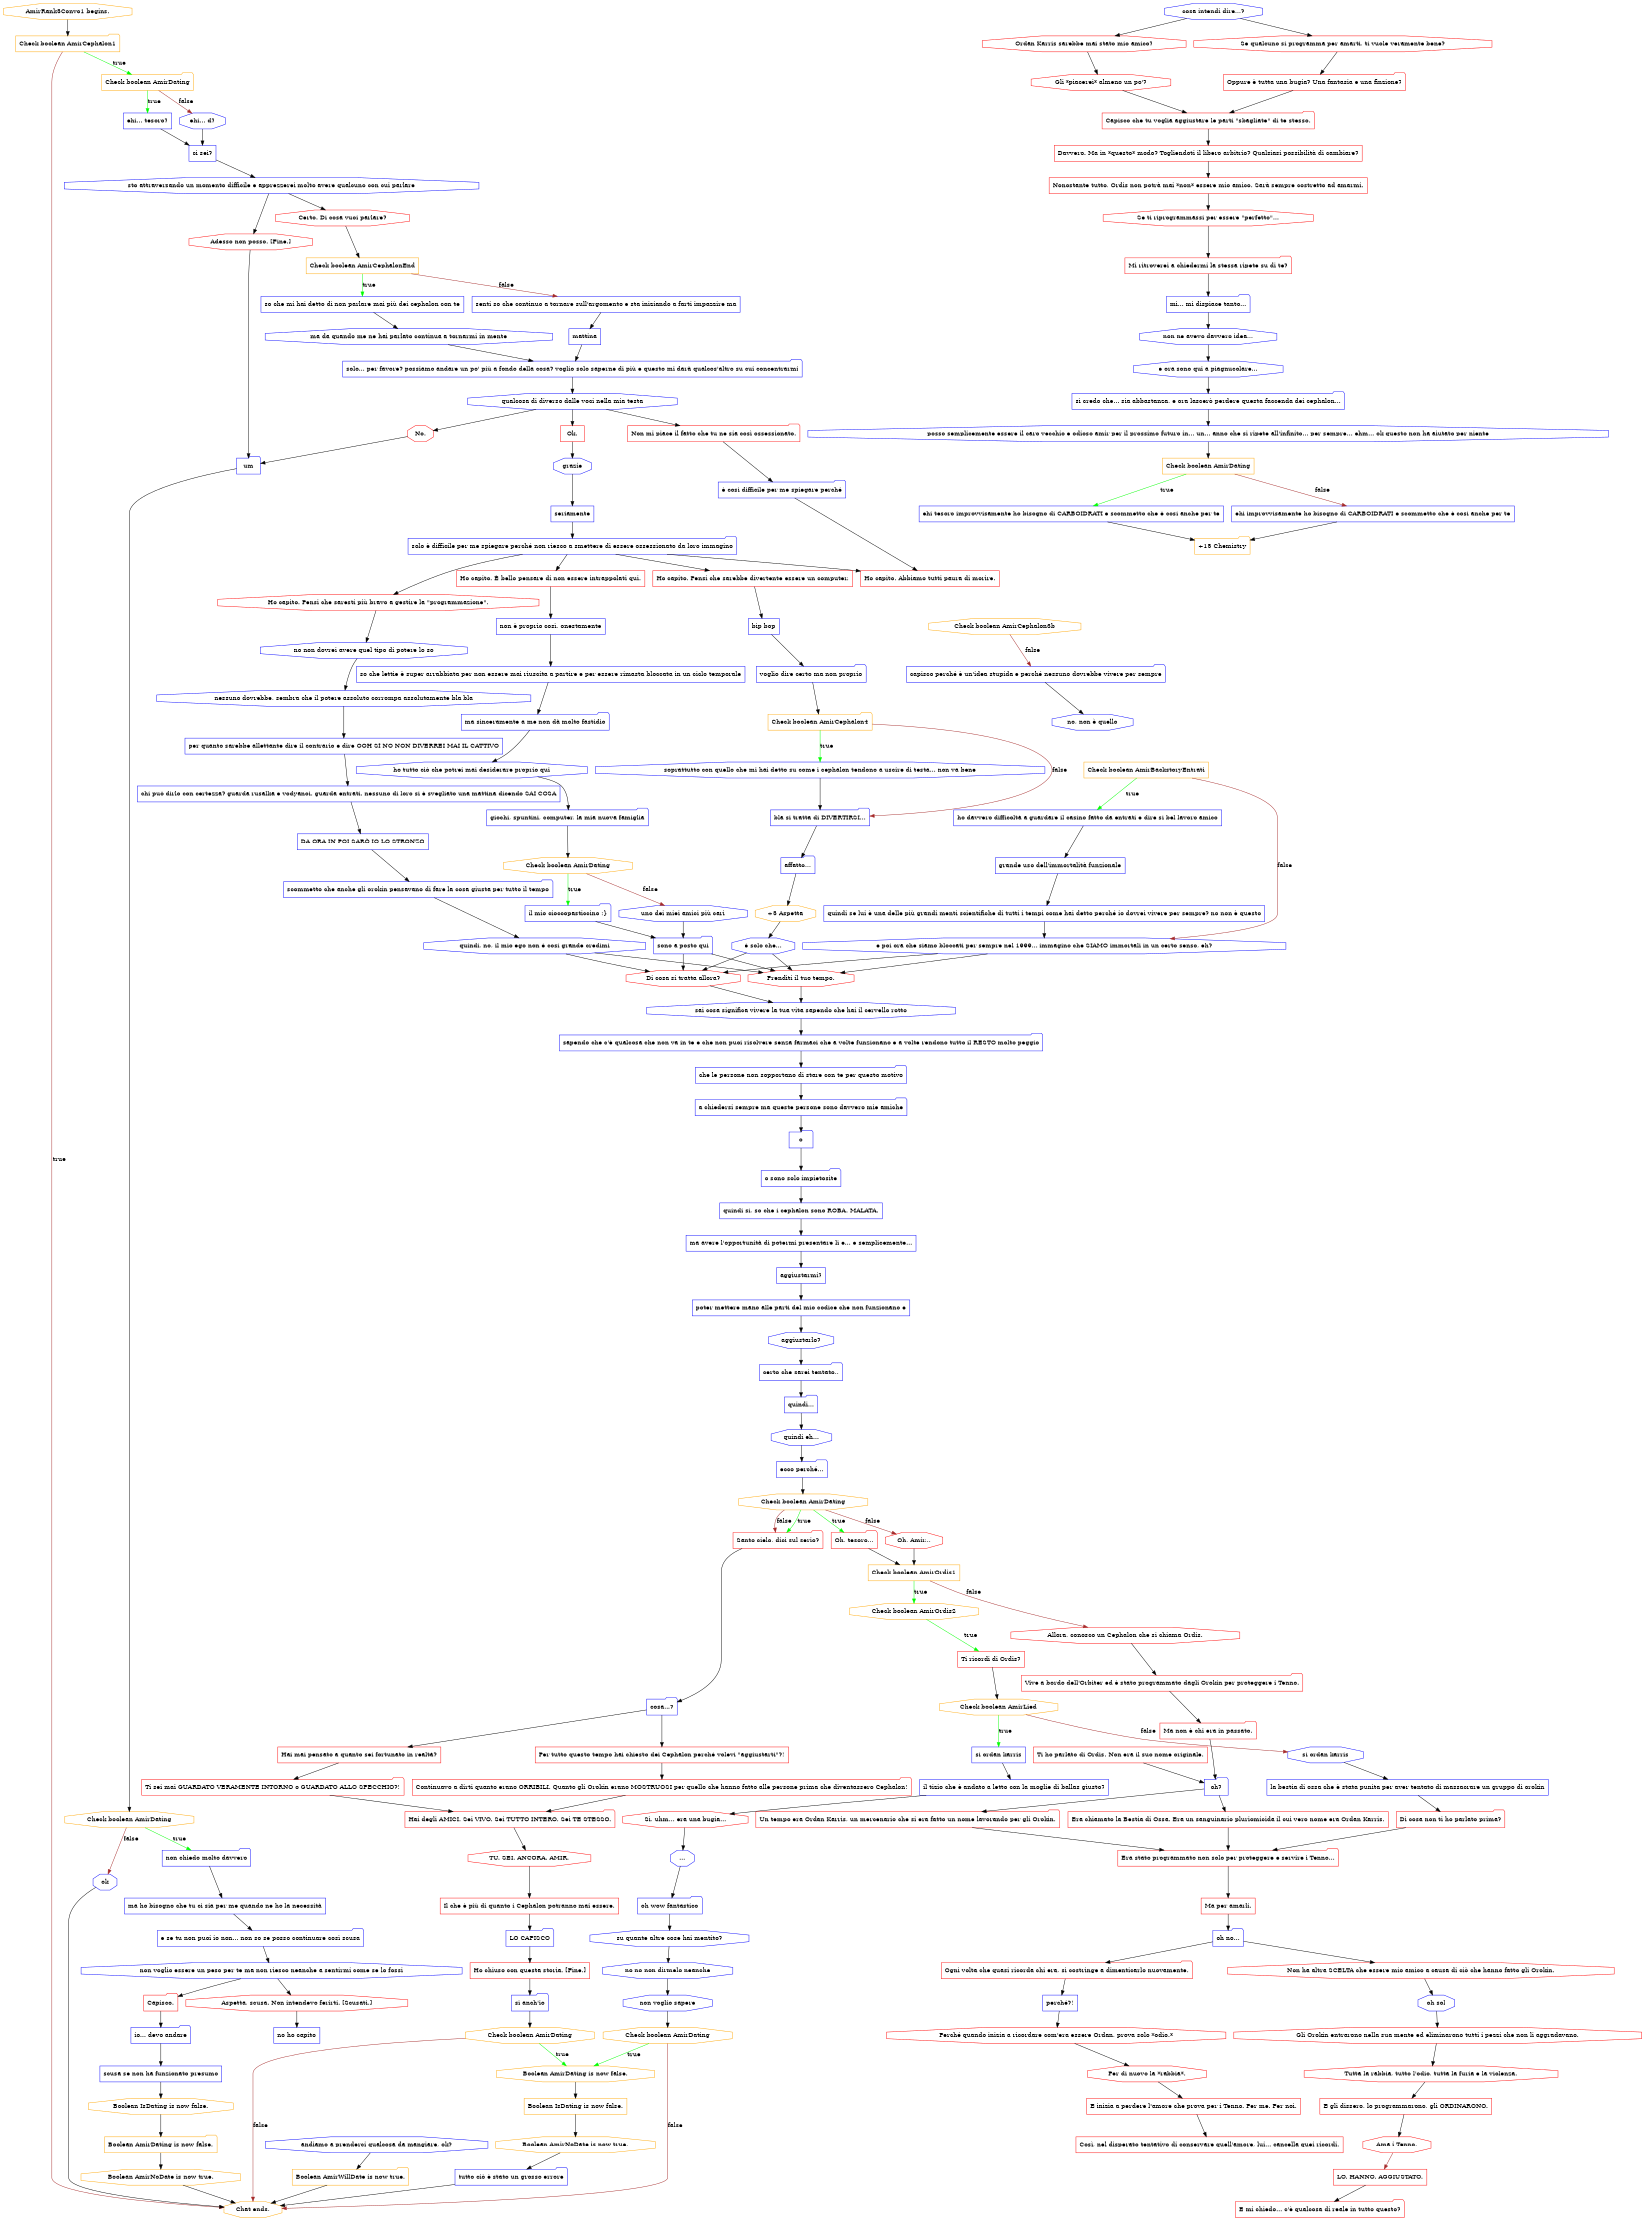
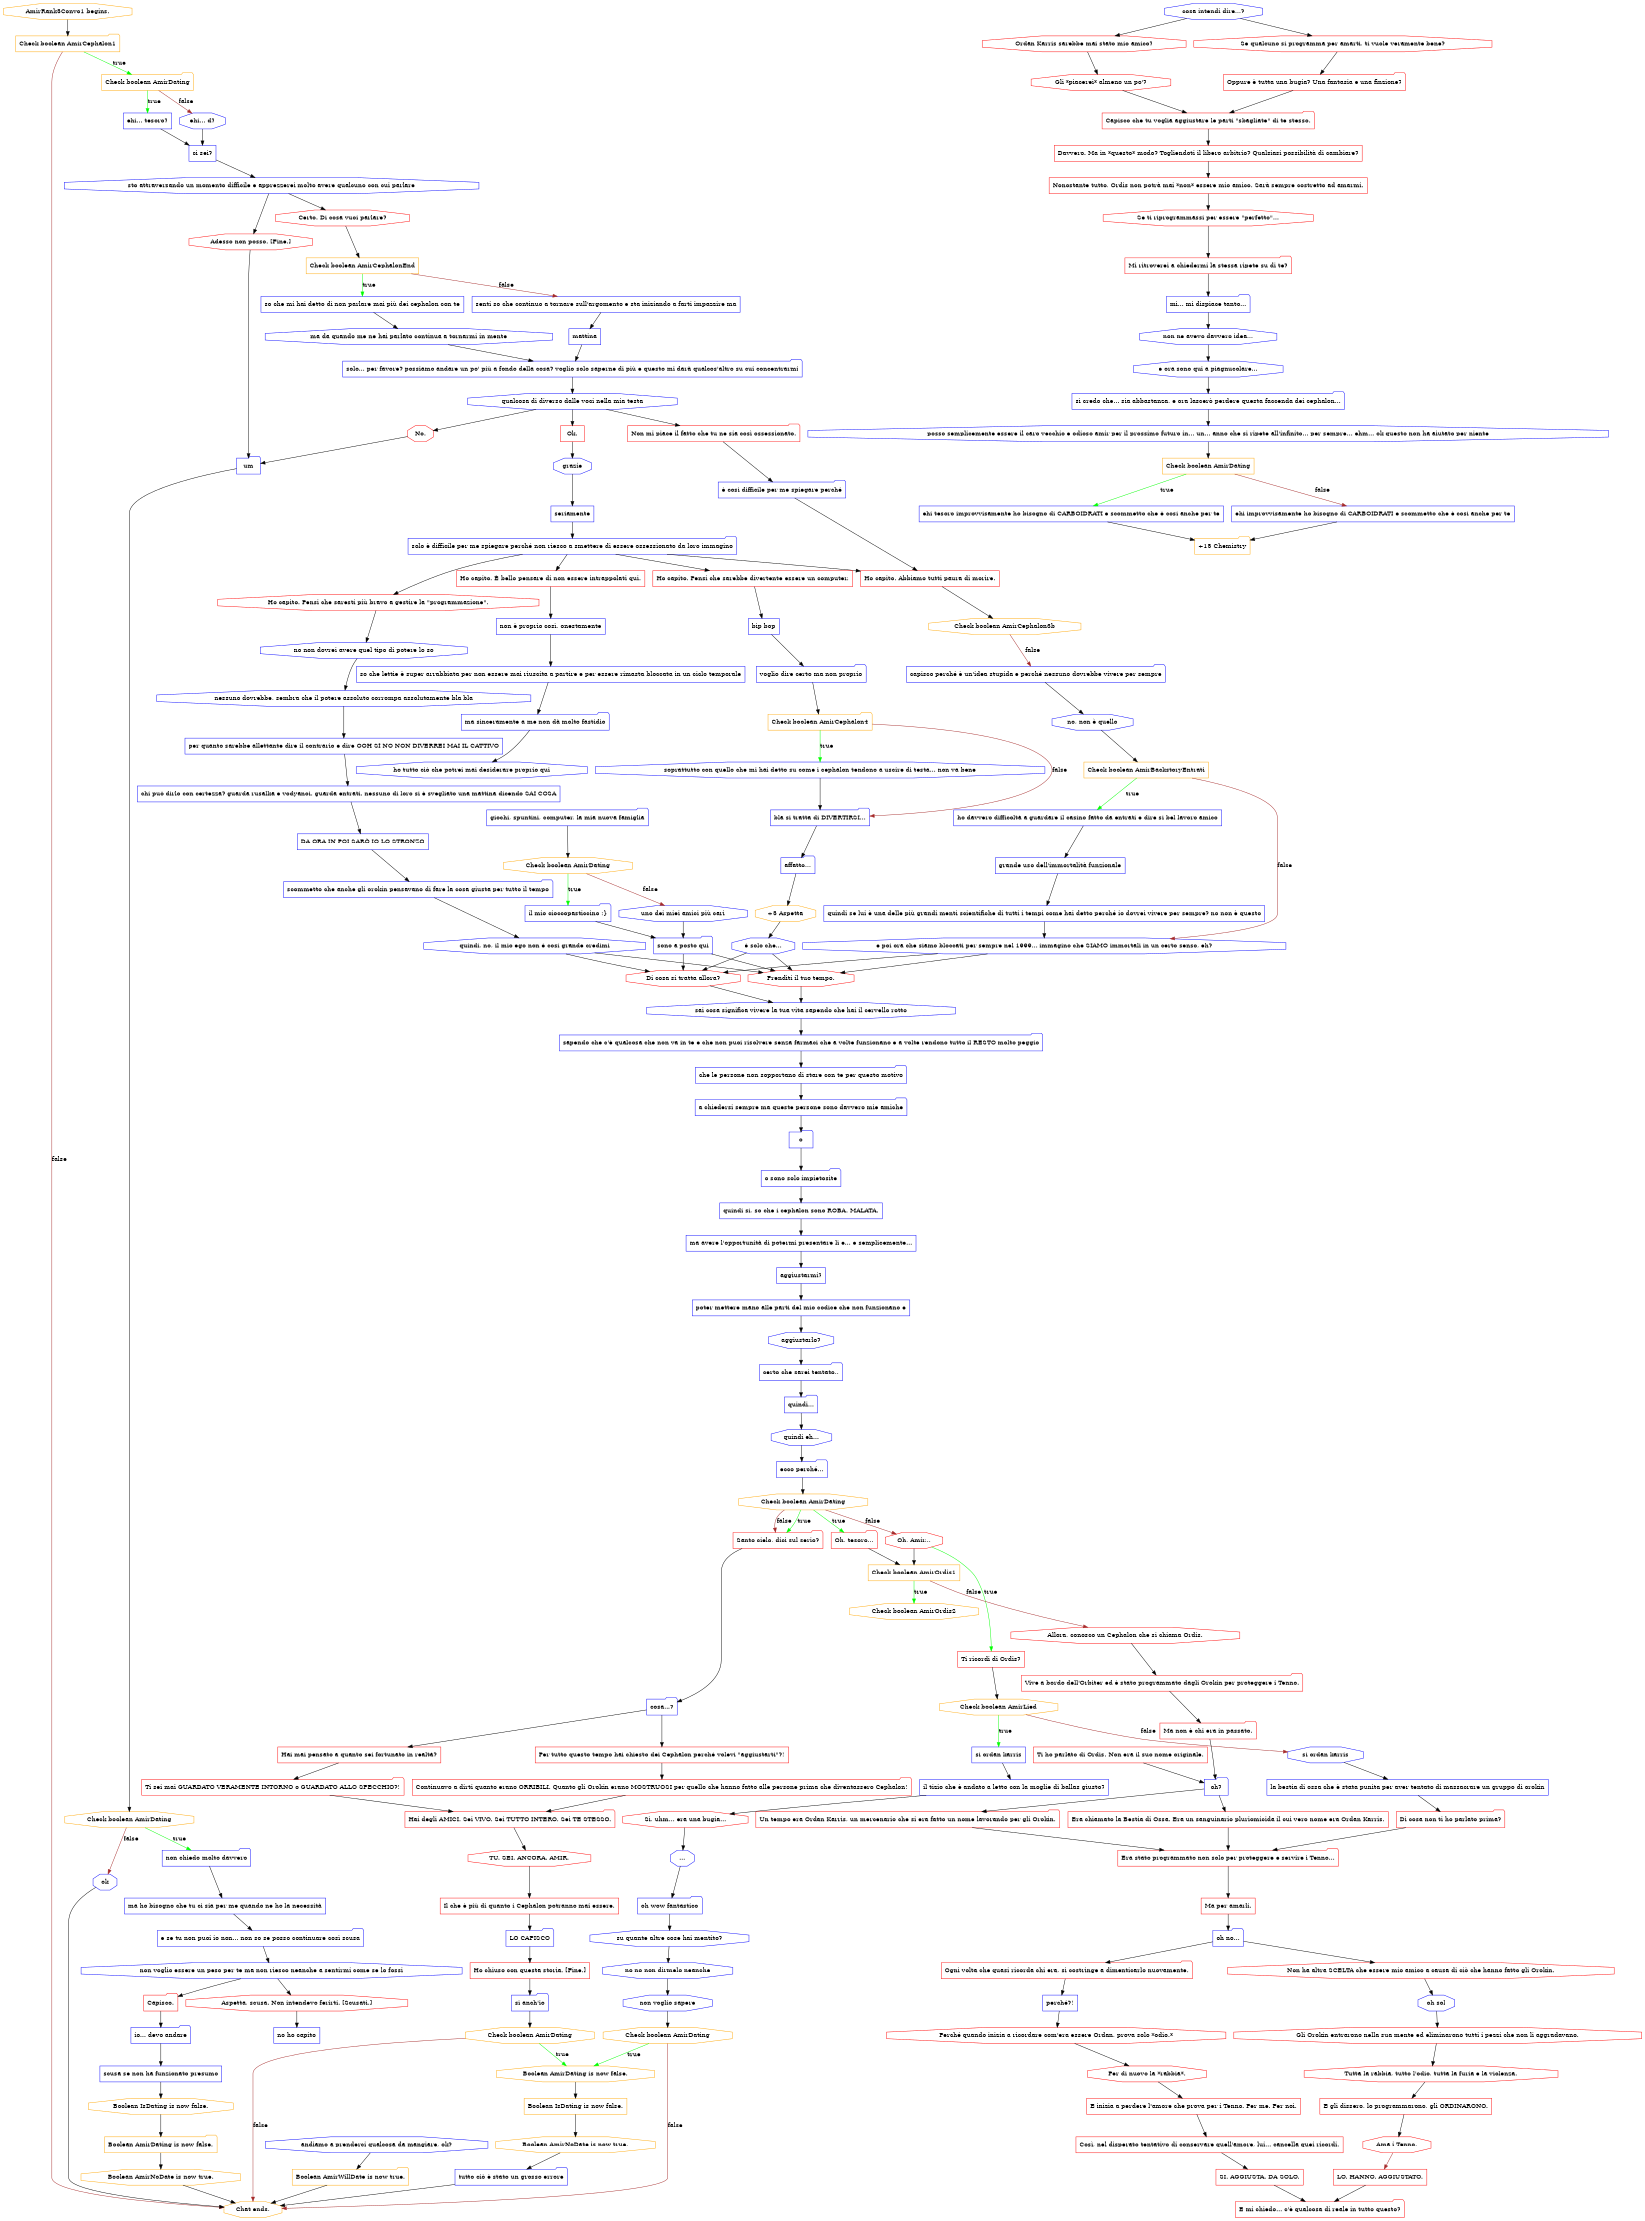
none -> (965, 601)
none -> (1118, 745)
(560, 784) -> none
(59, 1159) -> (59, 1159)
(951, 1634) -> (980, 1585)
none -> (1260, 2177)
